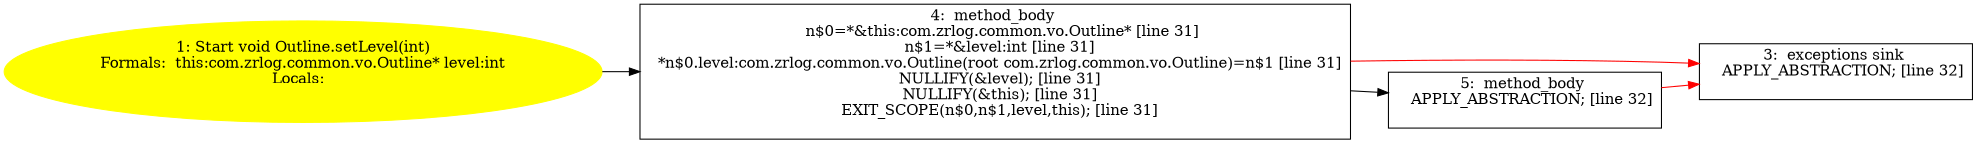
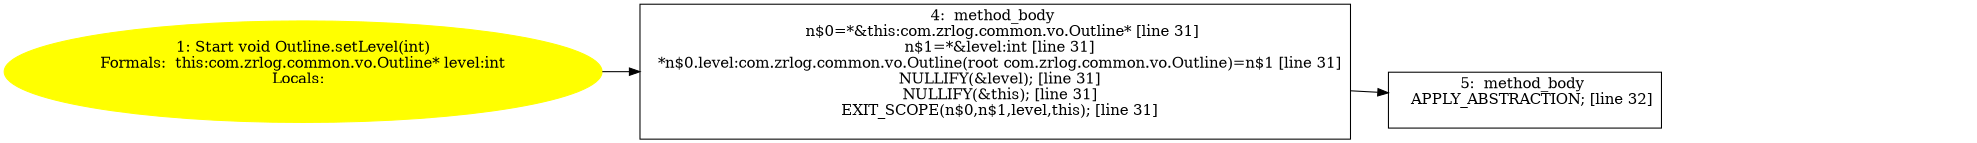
(1836, 72) -> none
